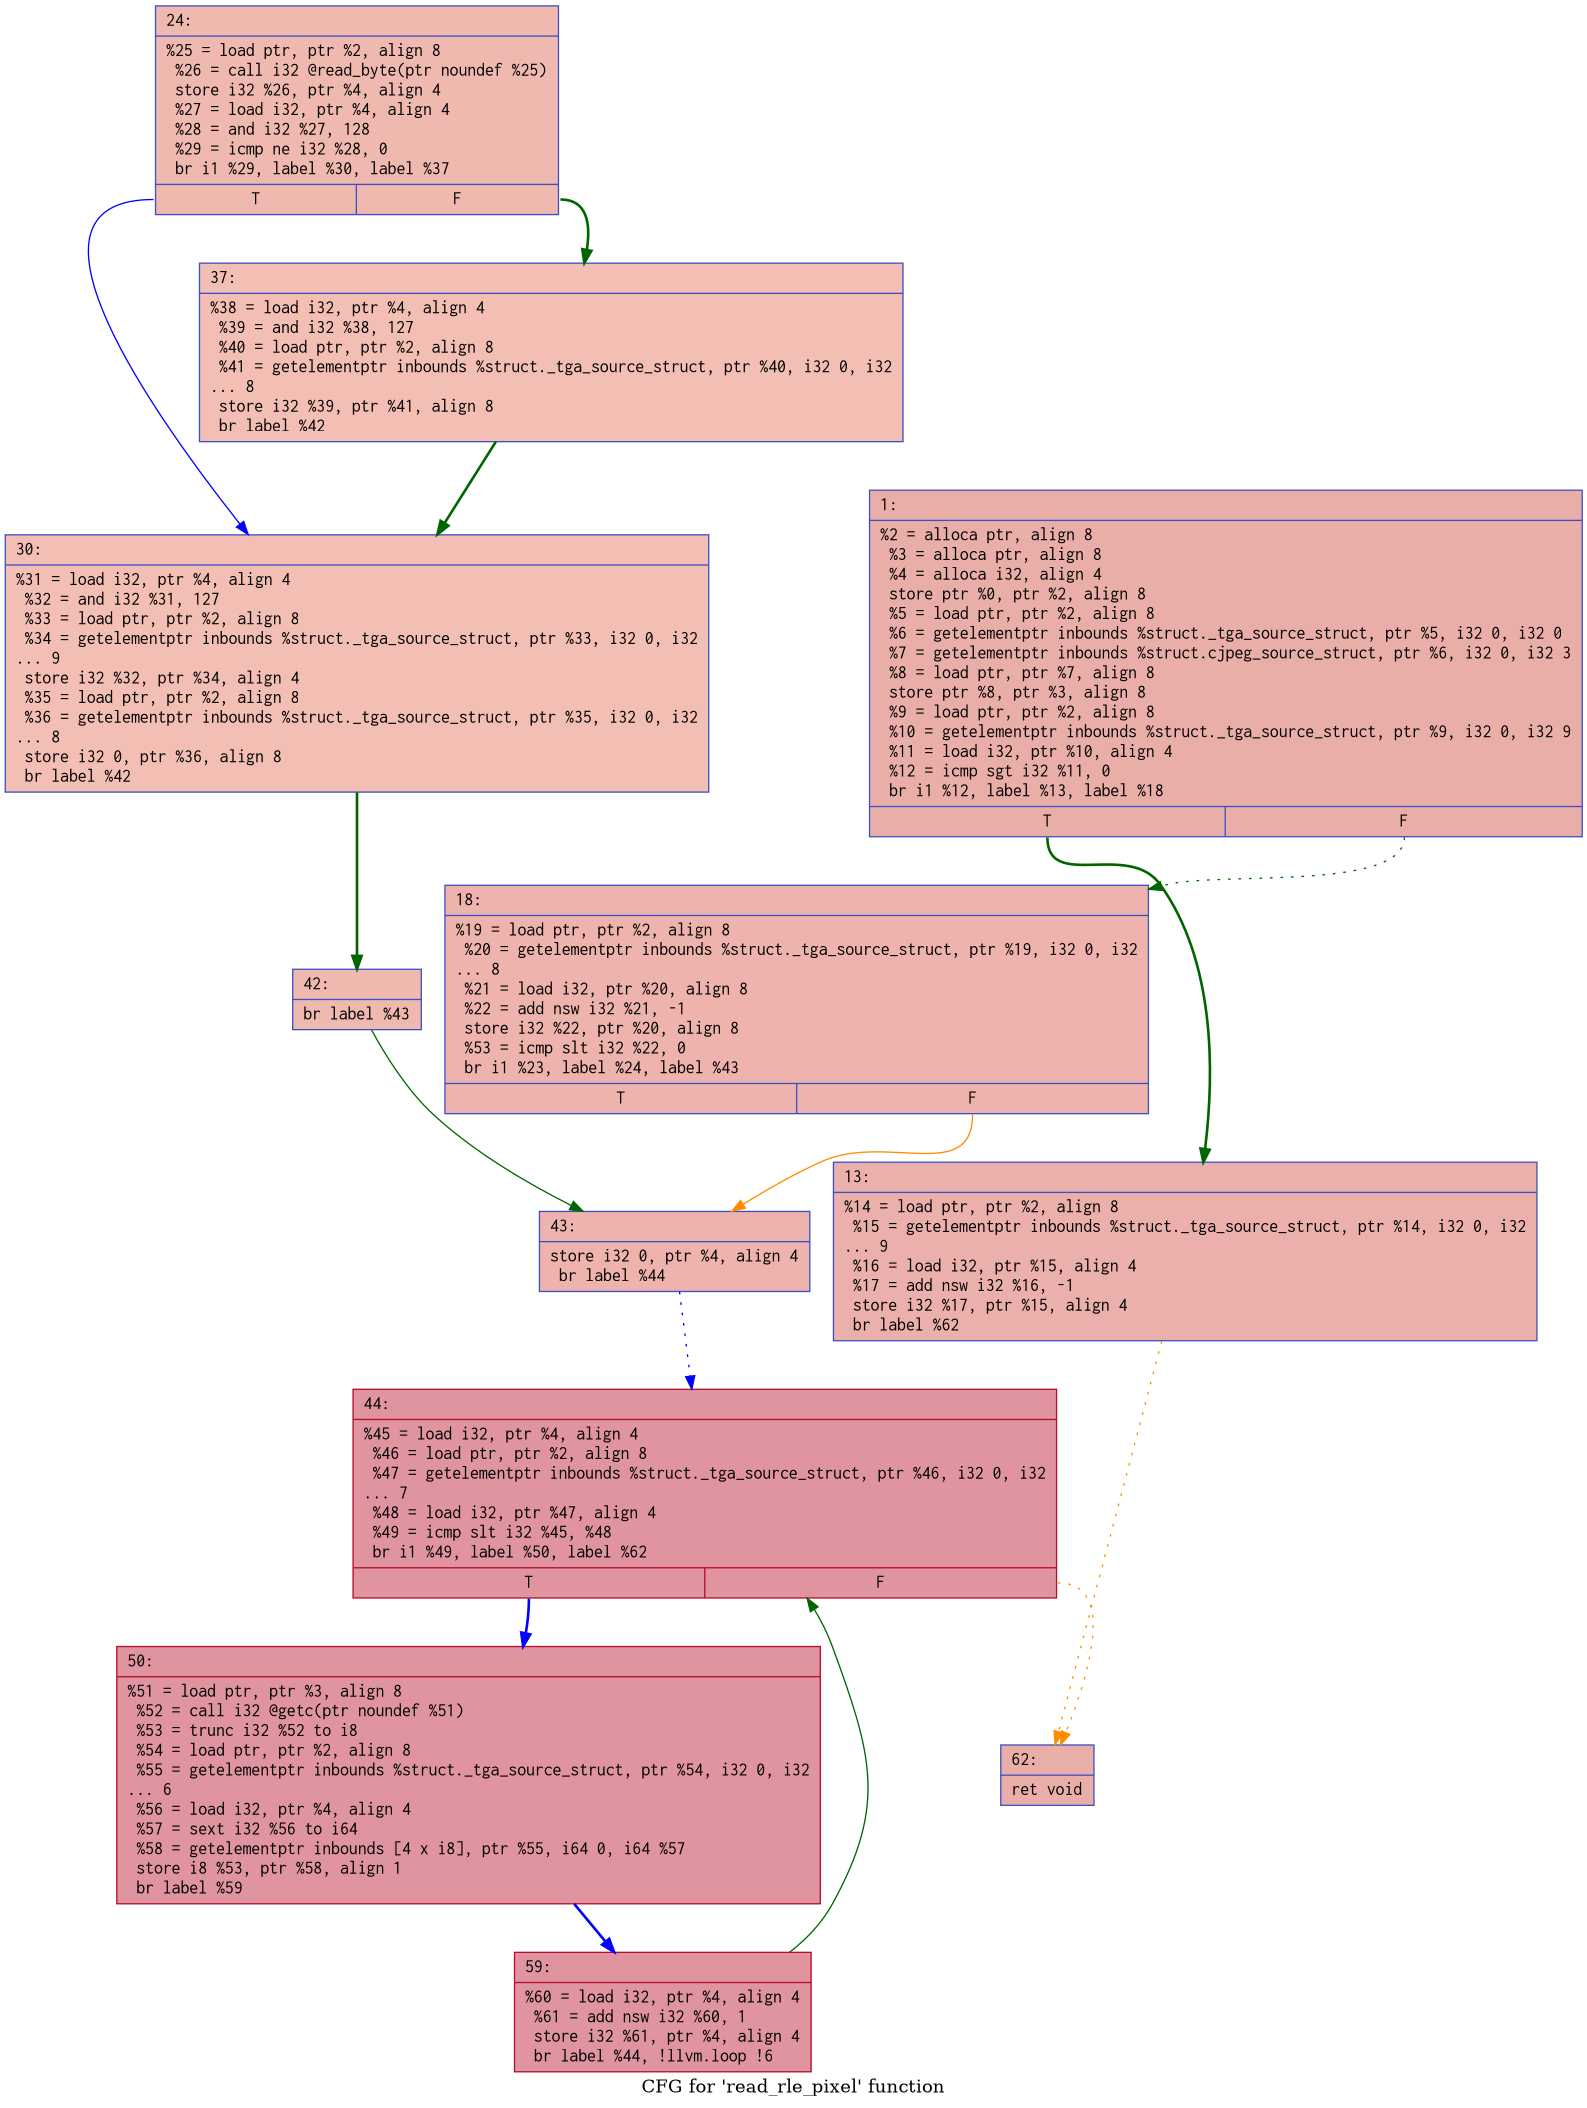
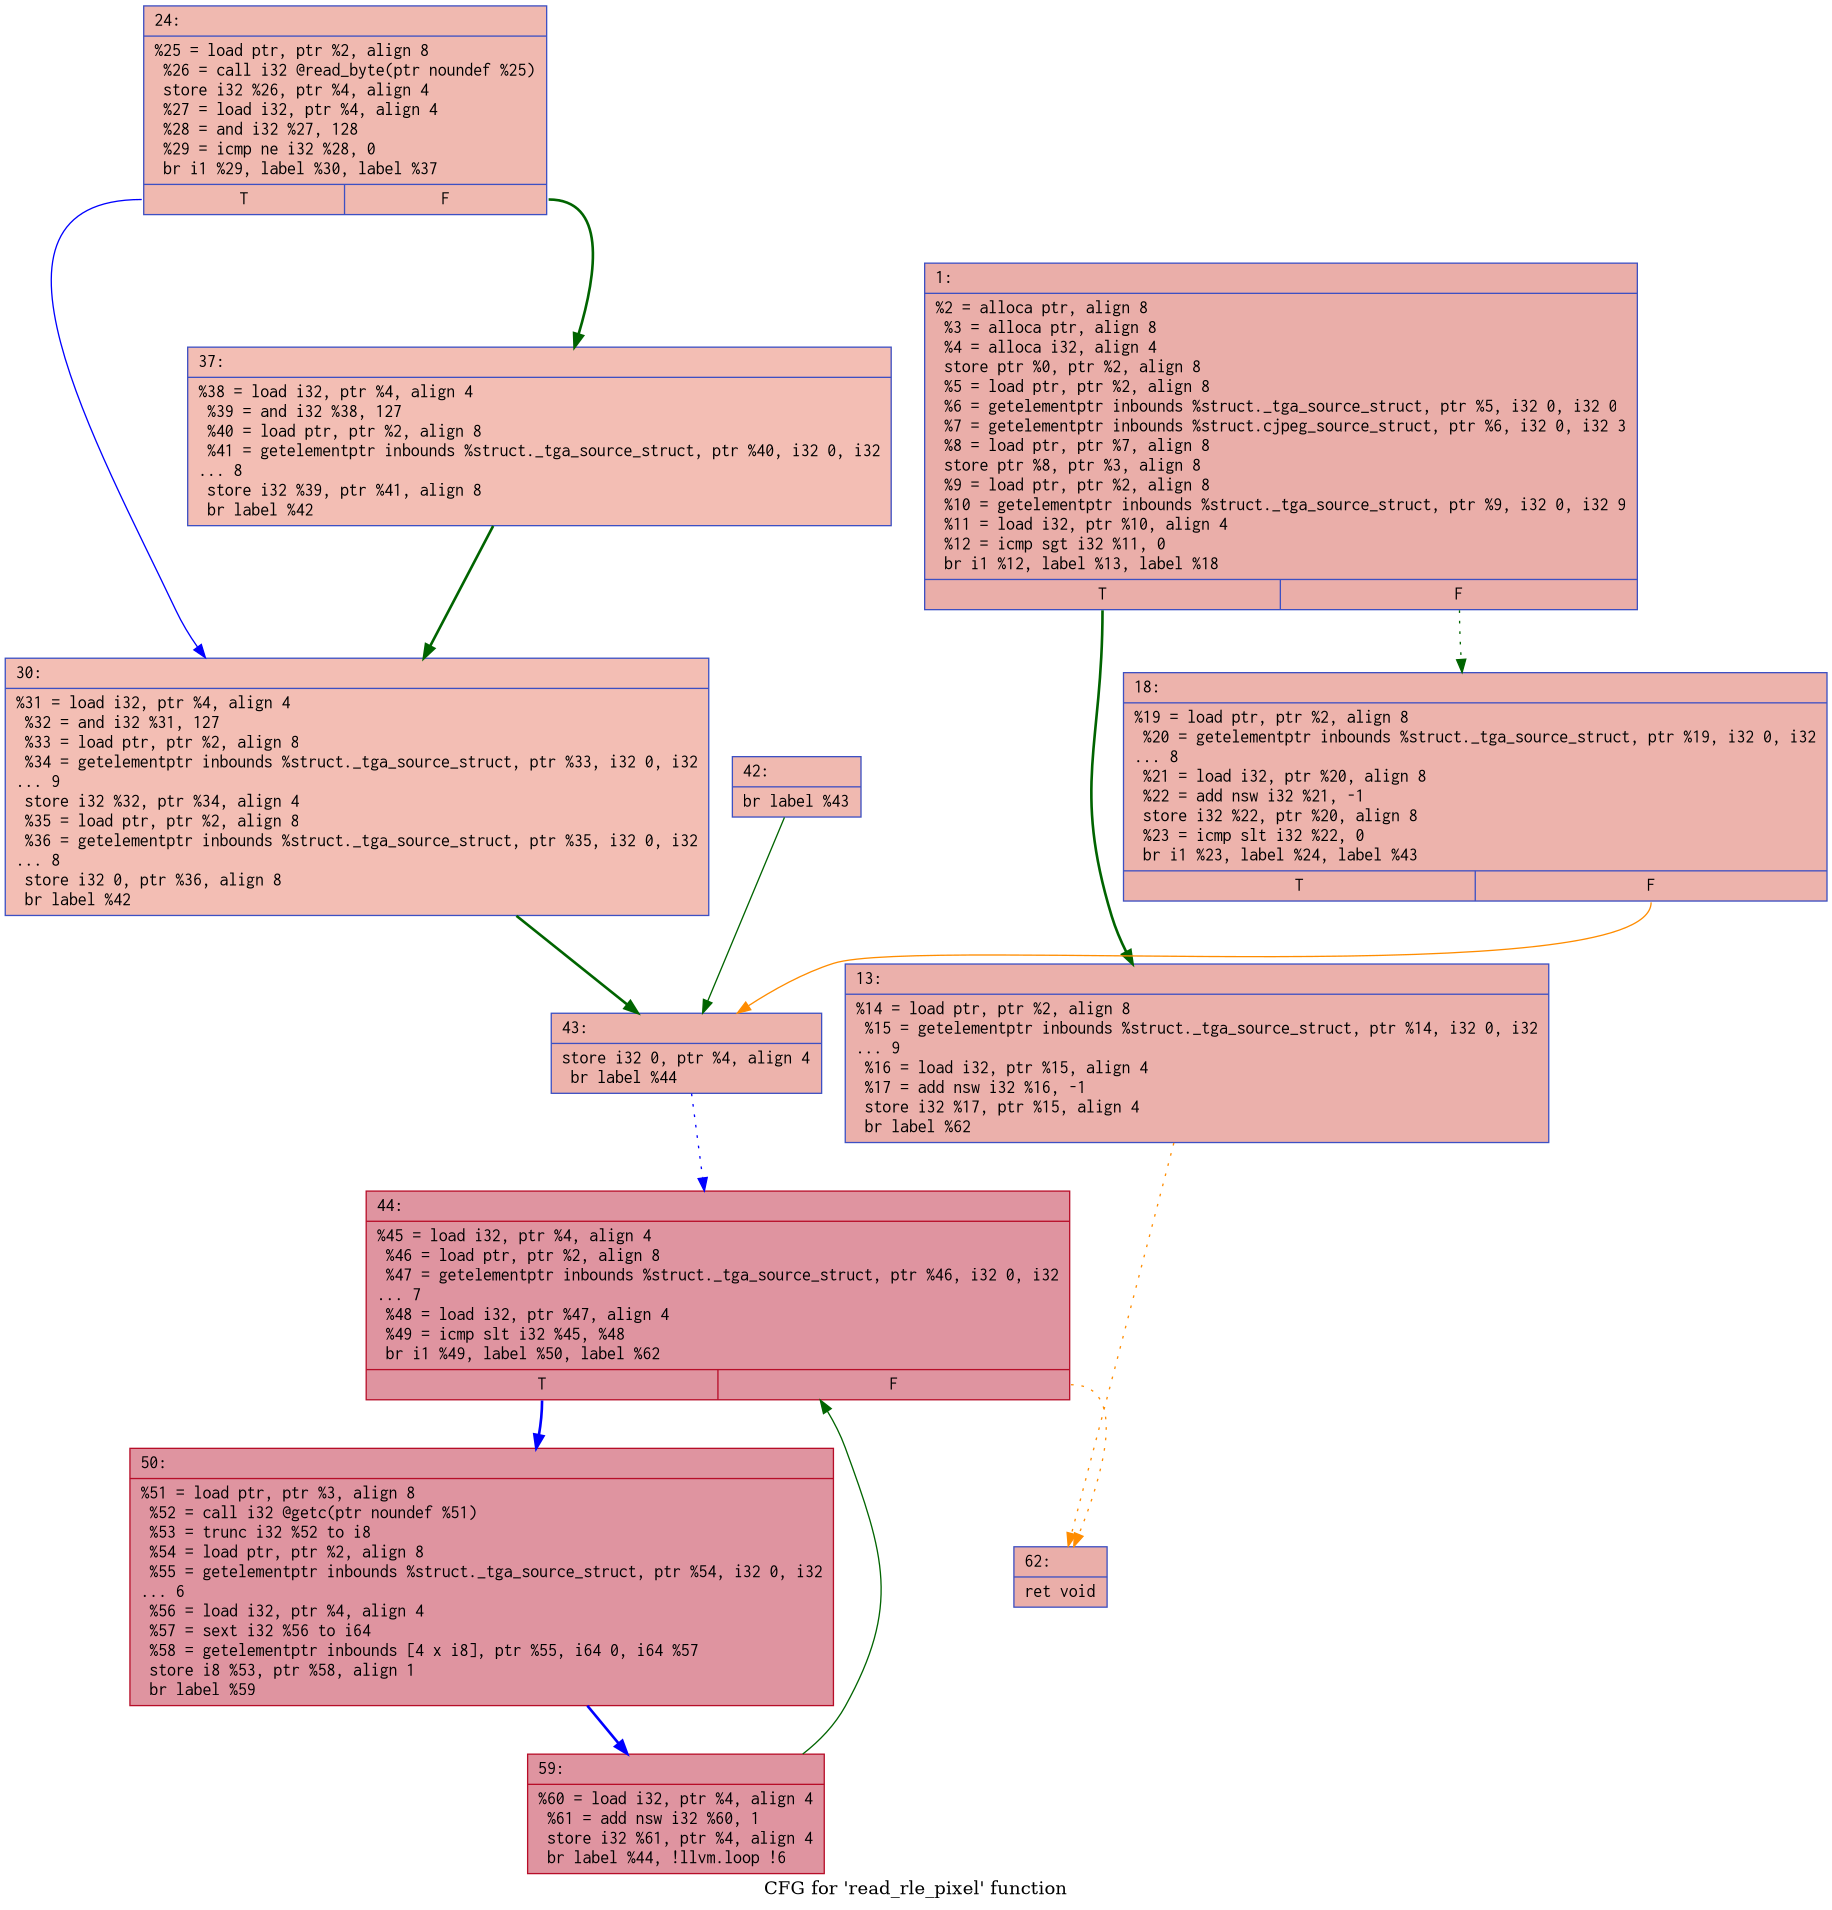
(357, 874) -> (572, 960)
(571, 1048) -> (1250, 835)
